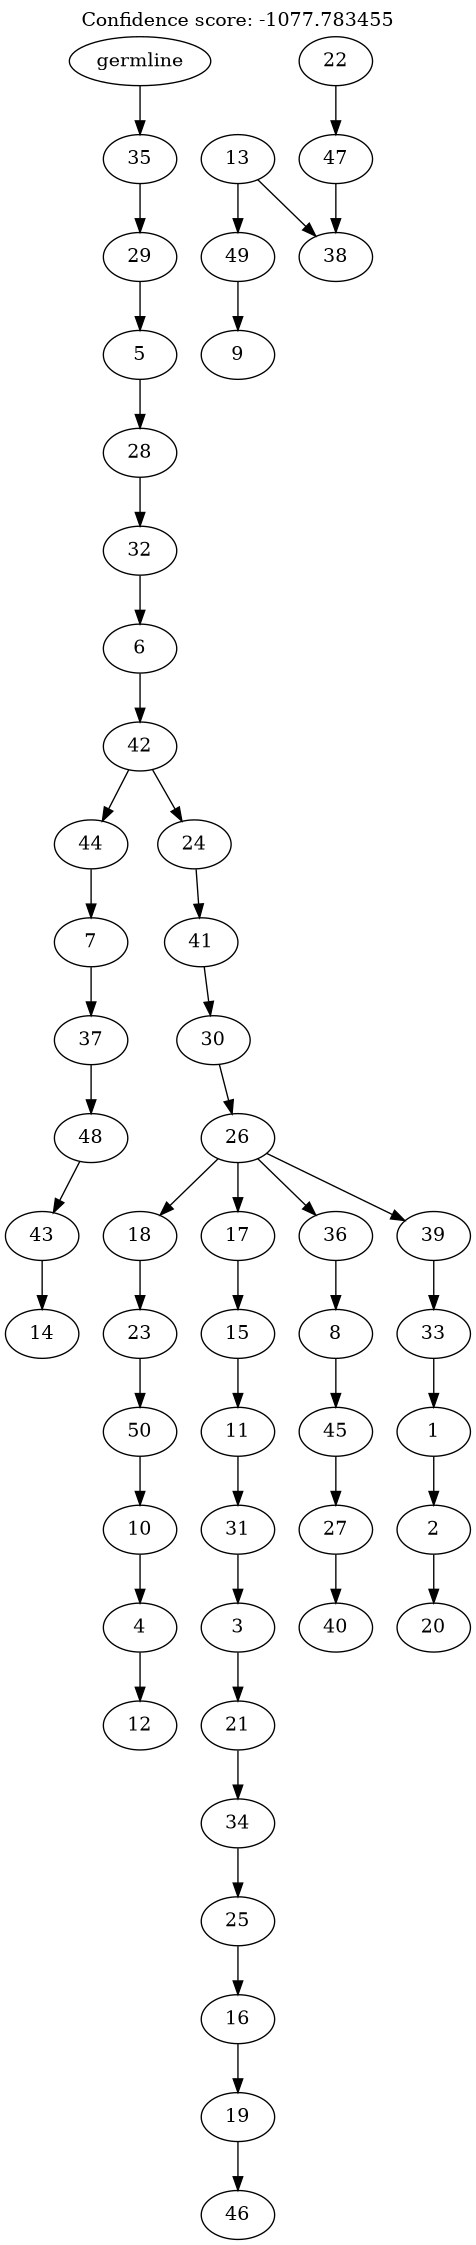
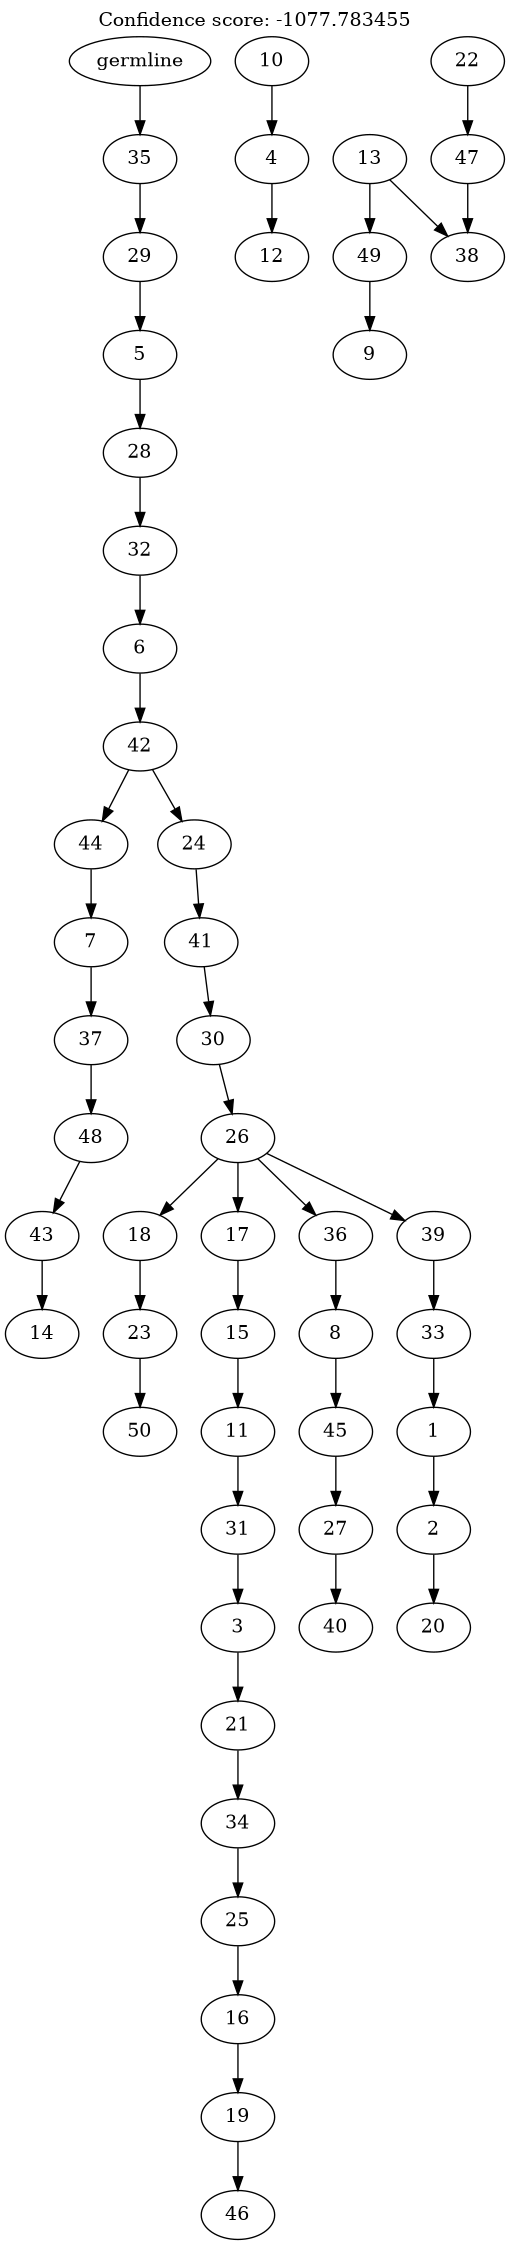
(140, 1474) -> none
